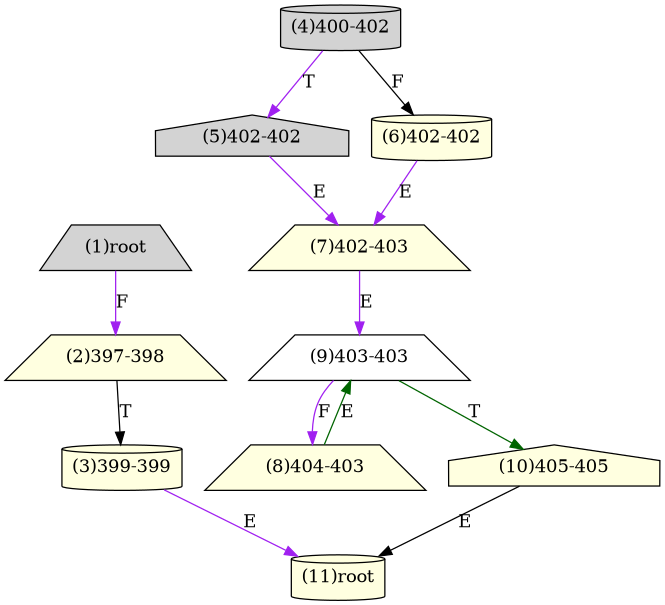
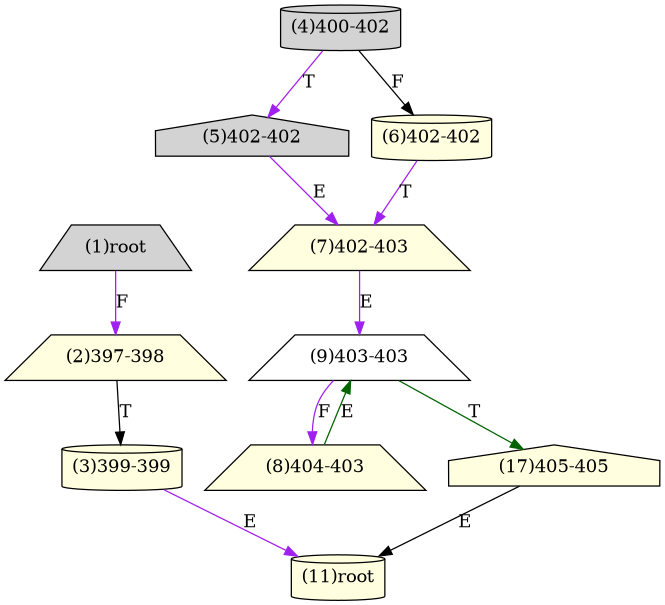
(406, 193) -> (406, 193)
(554, 468) -> (554, 468)
